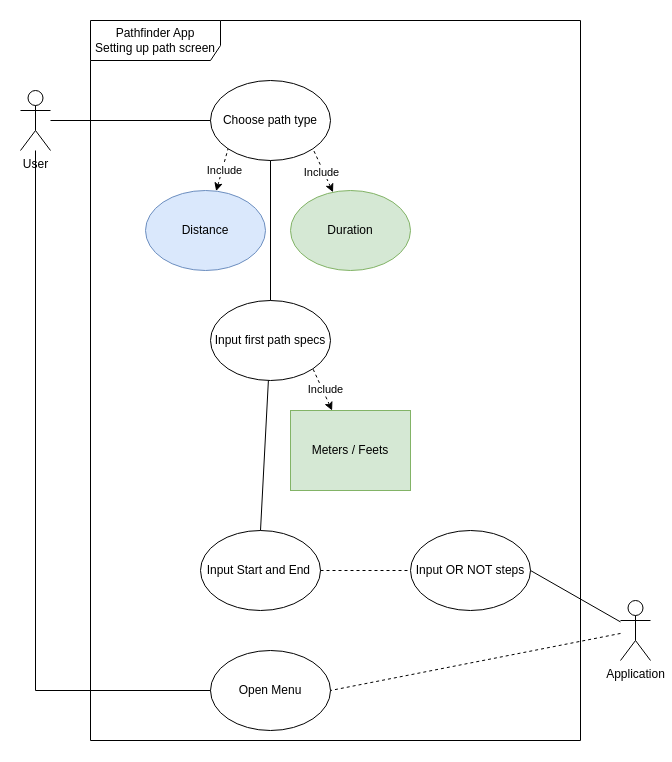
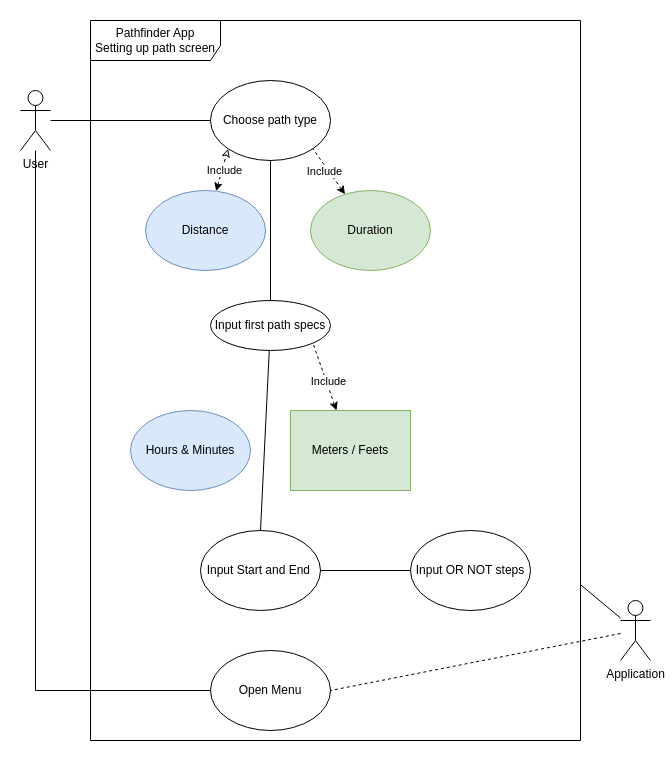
(227, 154) -> (226, 157)
(351, 231) -> (371, 231)
(271, 341) -> (271, 326)
none -> (191, 451)
(366, 571) -> (366, 571)
(576, 596) -> (601, 602)
